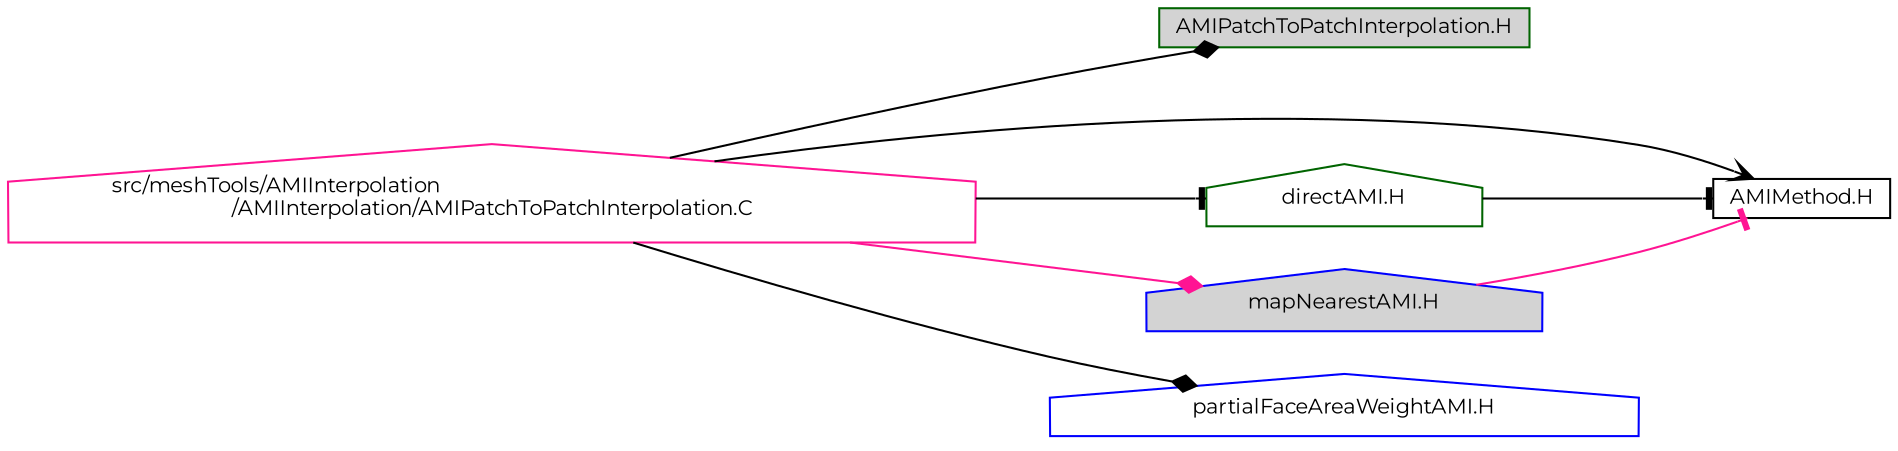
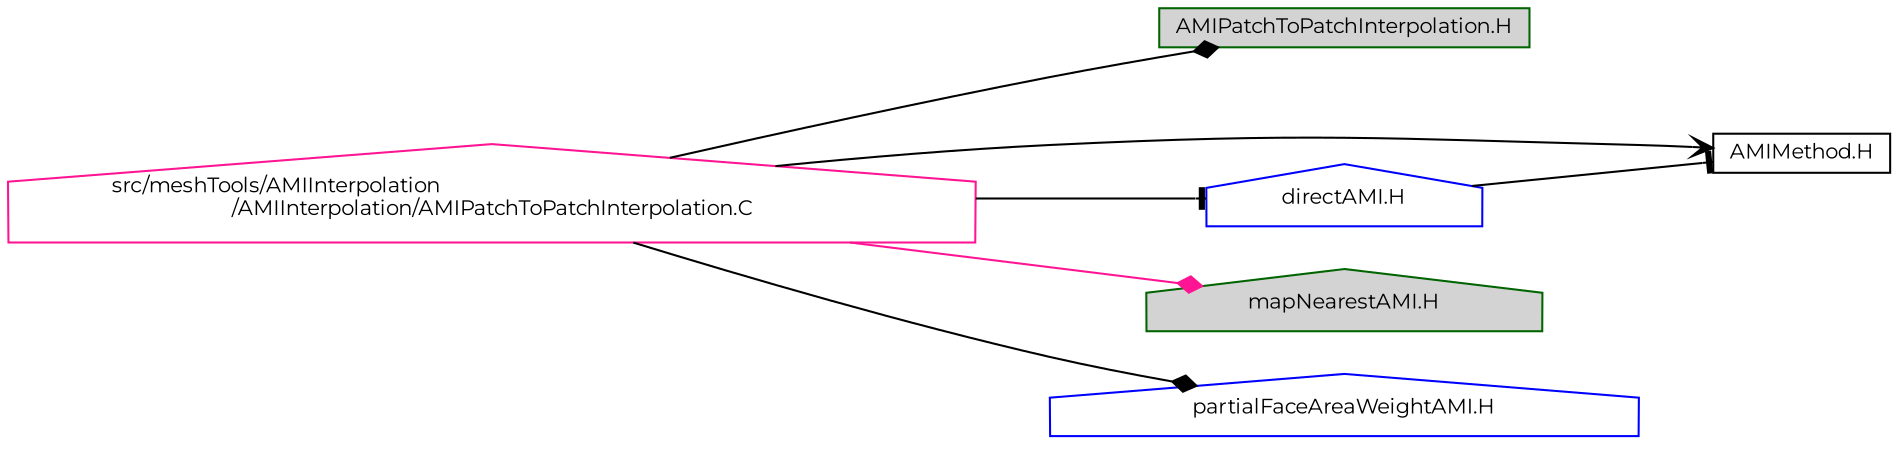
(1344, 198) -> (1344, 198)
(1609, 259) -> none
(1344, 303) -> (1344, 303)
